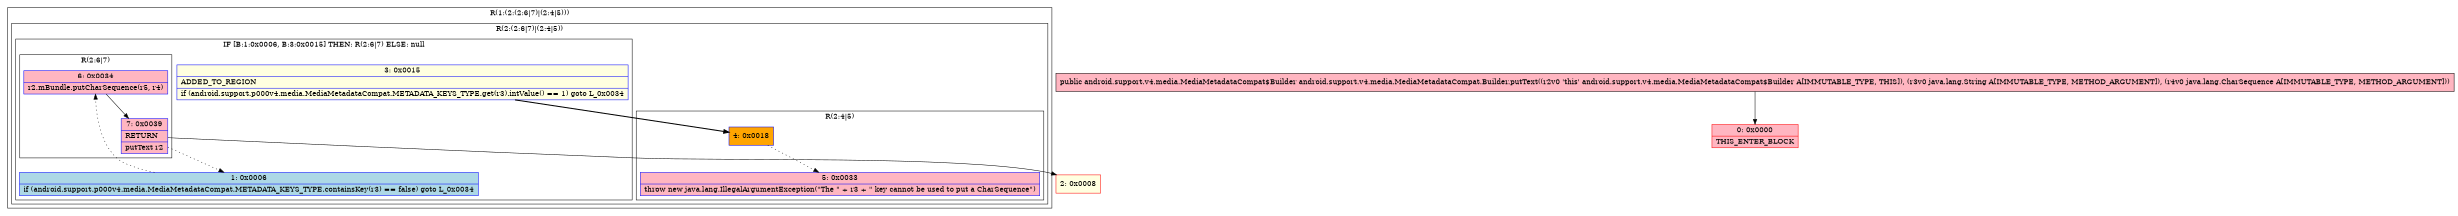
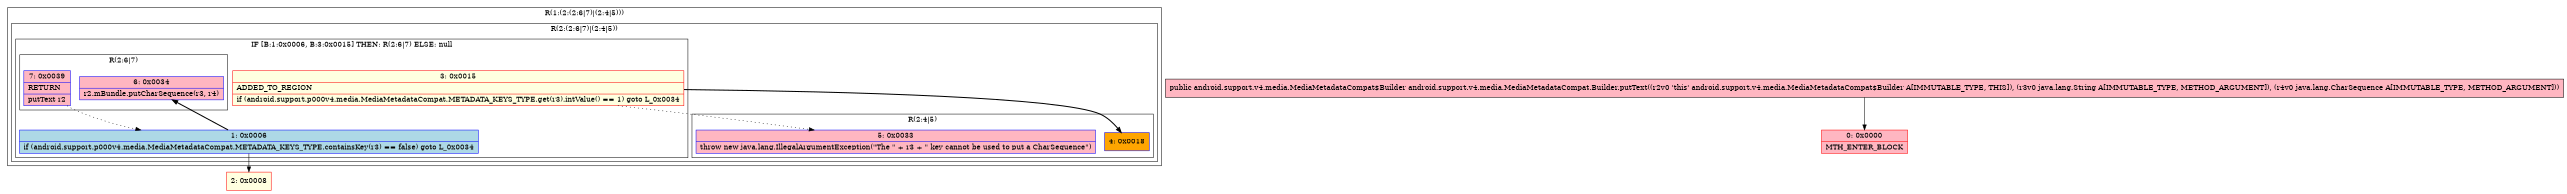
(403, 82) -> (458, 88)
(96, 88) -> (152, 94)
(116, 104) -> none
(1755, 142) -> (1865, 147)
(109, 149) -> (203, 116)
(789, 156) -> (718, 118)
(610, 157) -> (249, 160)
